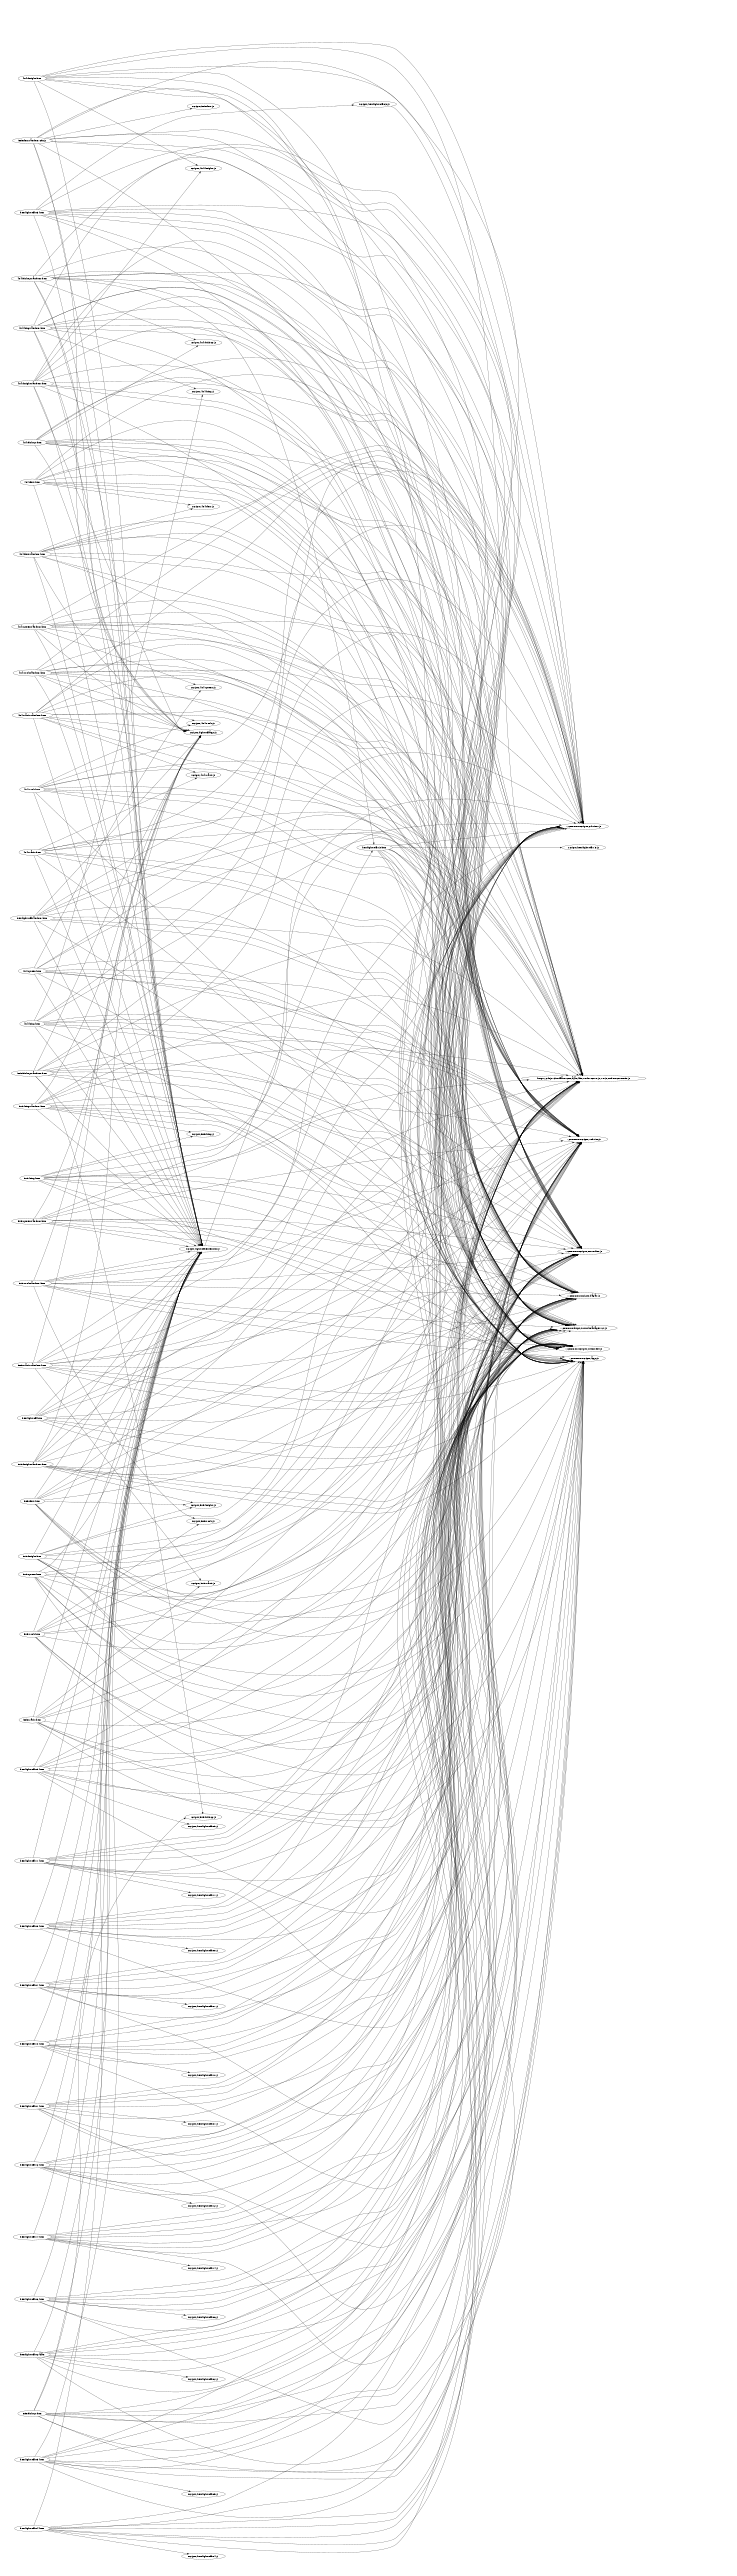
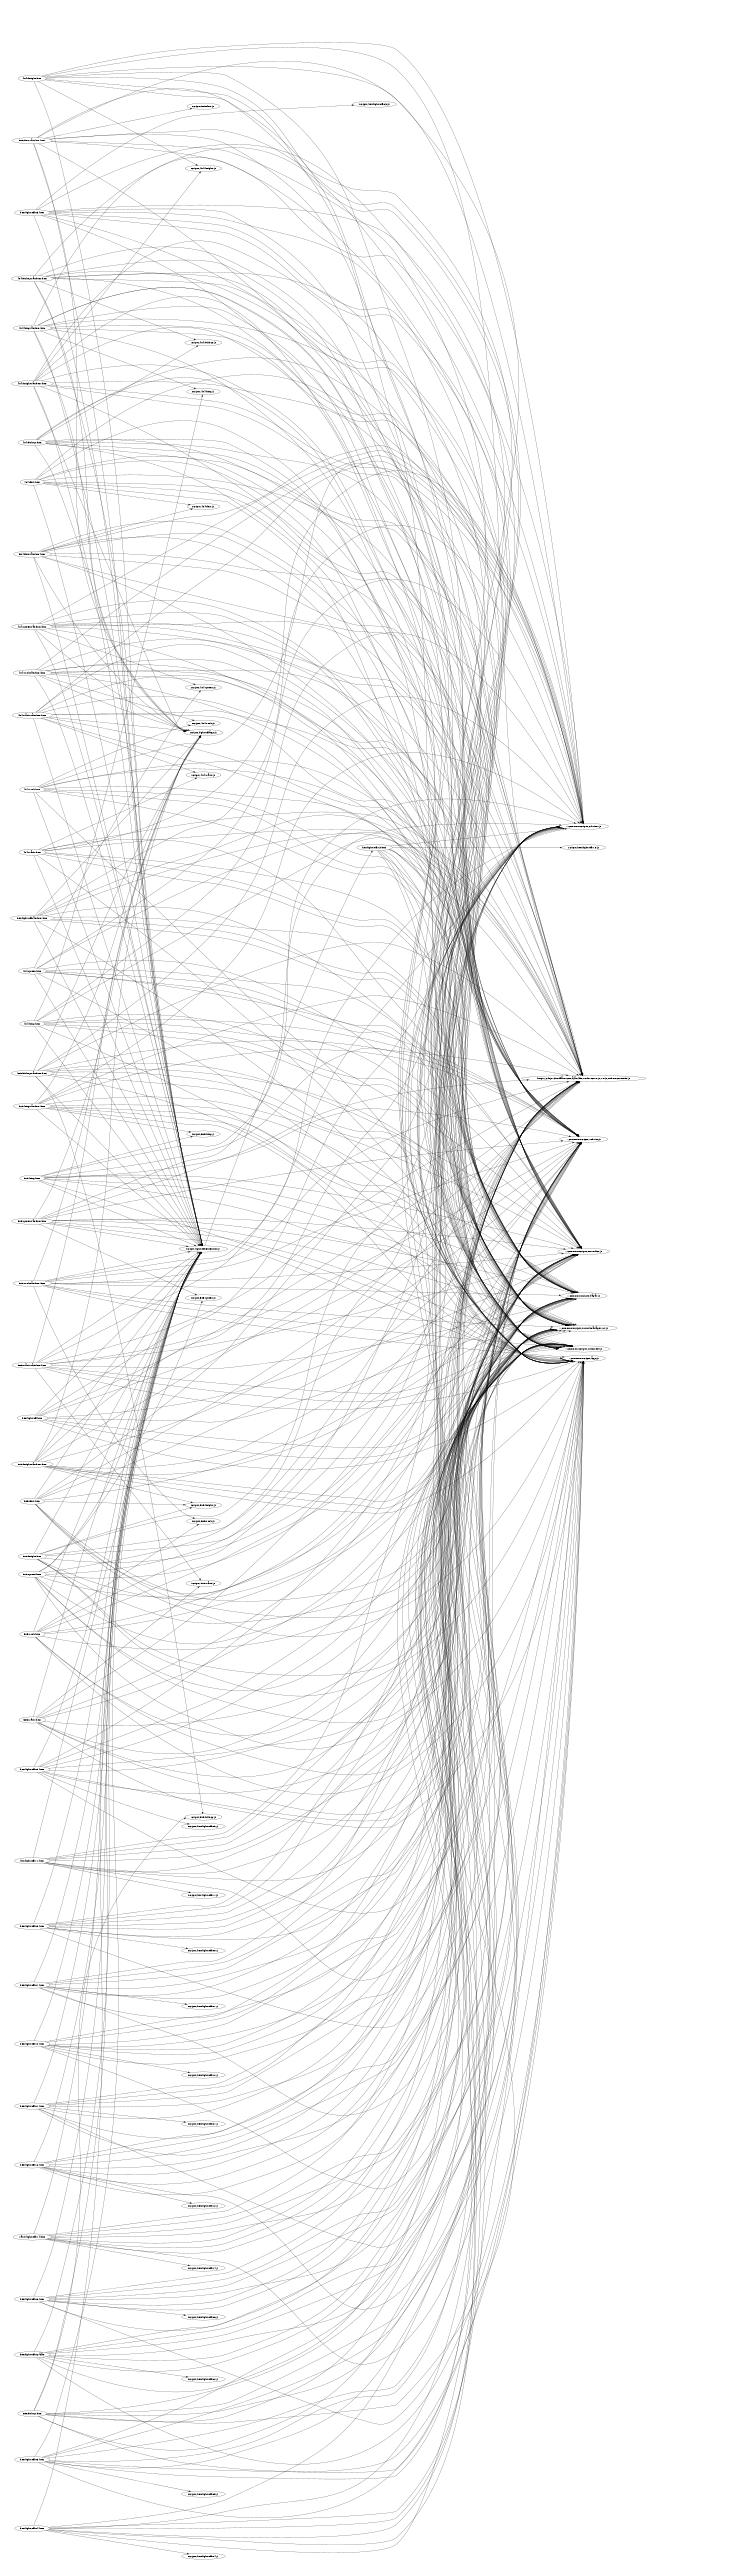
(32, 141) -> (32, 141)
(521, 453) -> (442, 1885)
(292, 475) -> (436, 610)
(32, 554) -> (32, 554)
none -> (203, 1298)
(584, 1328) -> (584, 1328)
(32, 1861) -> (32, 1861)
(203, 1895) -> (203, 1895)
(32, 2237) -> (32, 2237)
